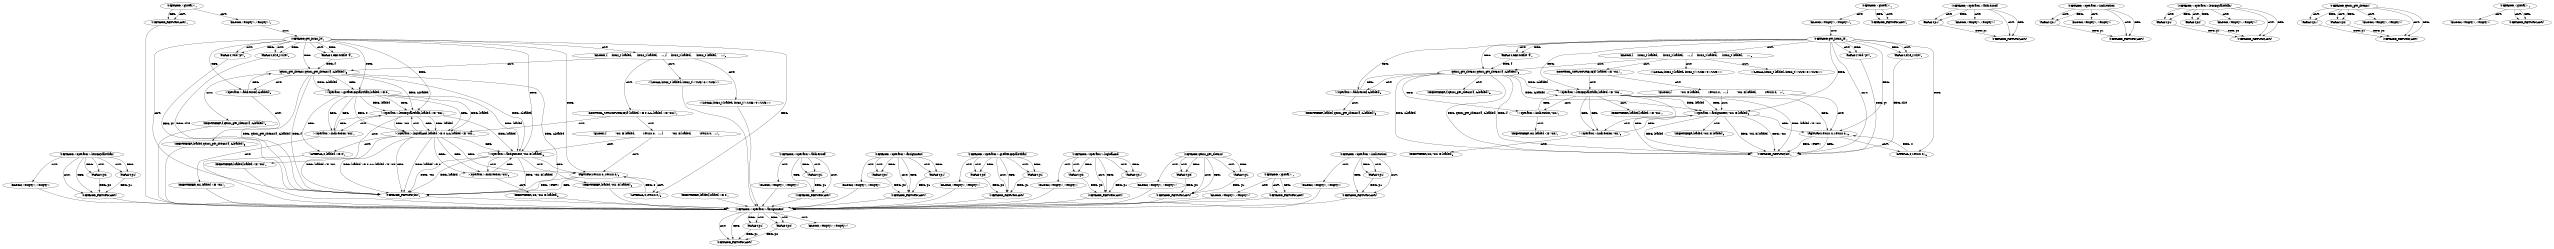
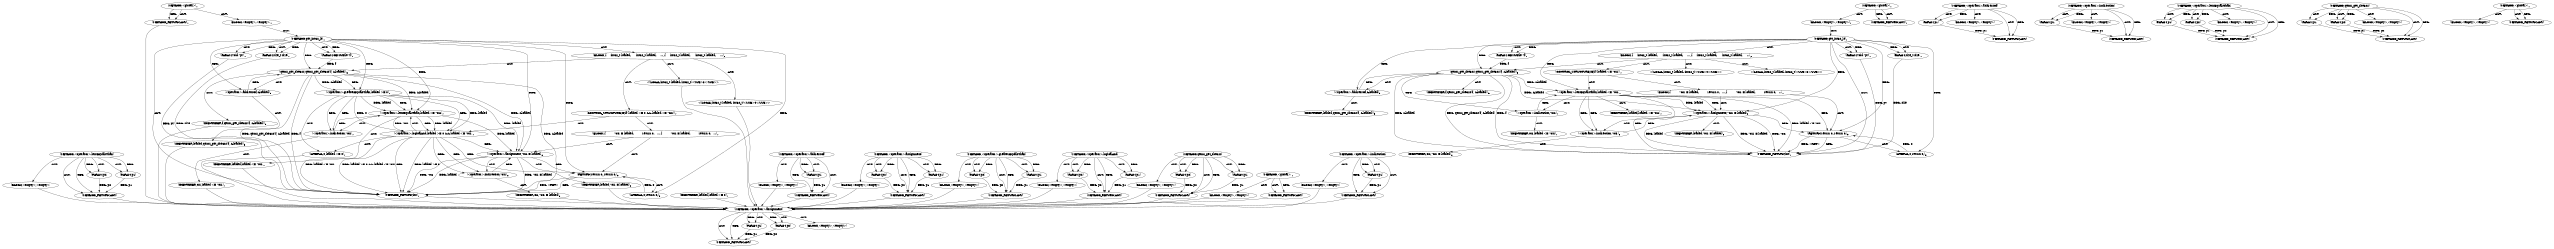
(312, 124) -> (310, 124)
